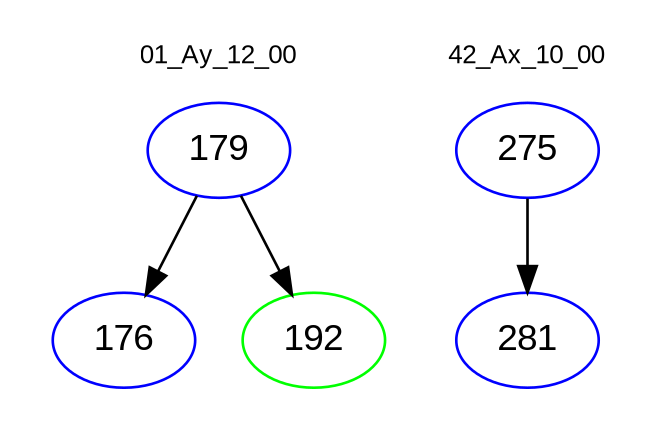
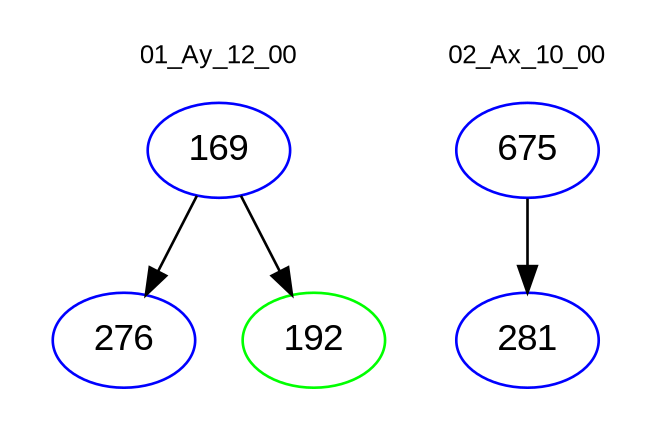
(528, 57) -> (528, 57)
(219, 150) -> (219, 150)
(528, 150) -> (528, 150)
(124, 340) -> (124, 340)
